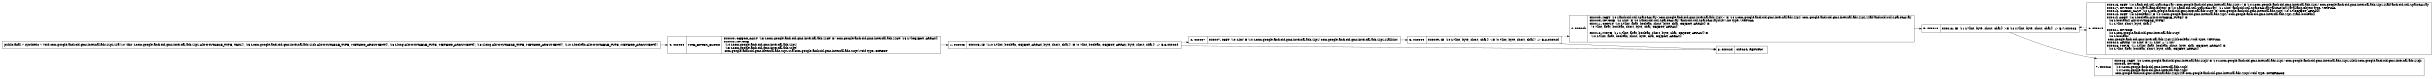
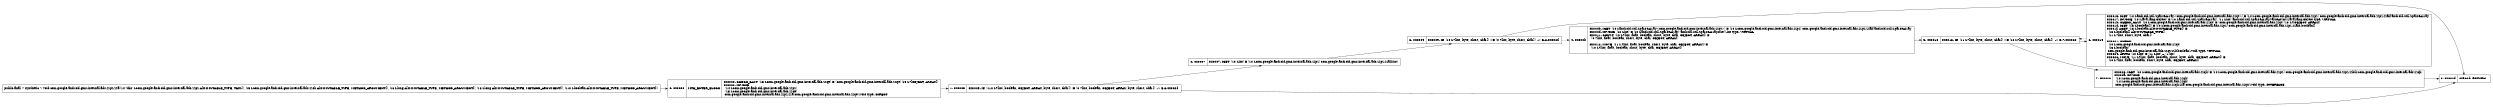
(2121, 30) -> (2120, 42)
(1184, 42) -> (1179, 75)
none -> (2431, 79)
